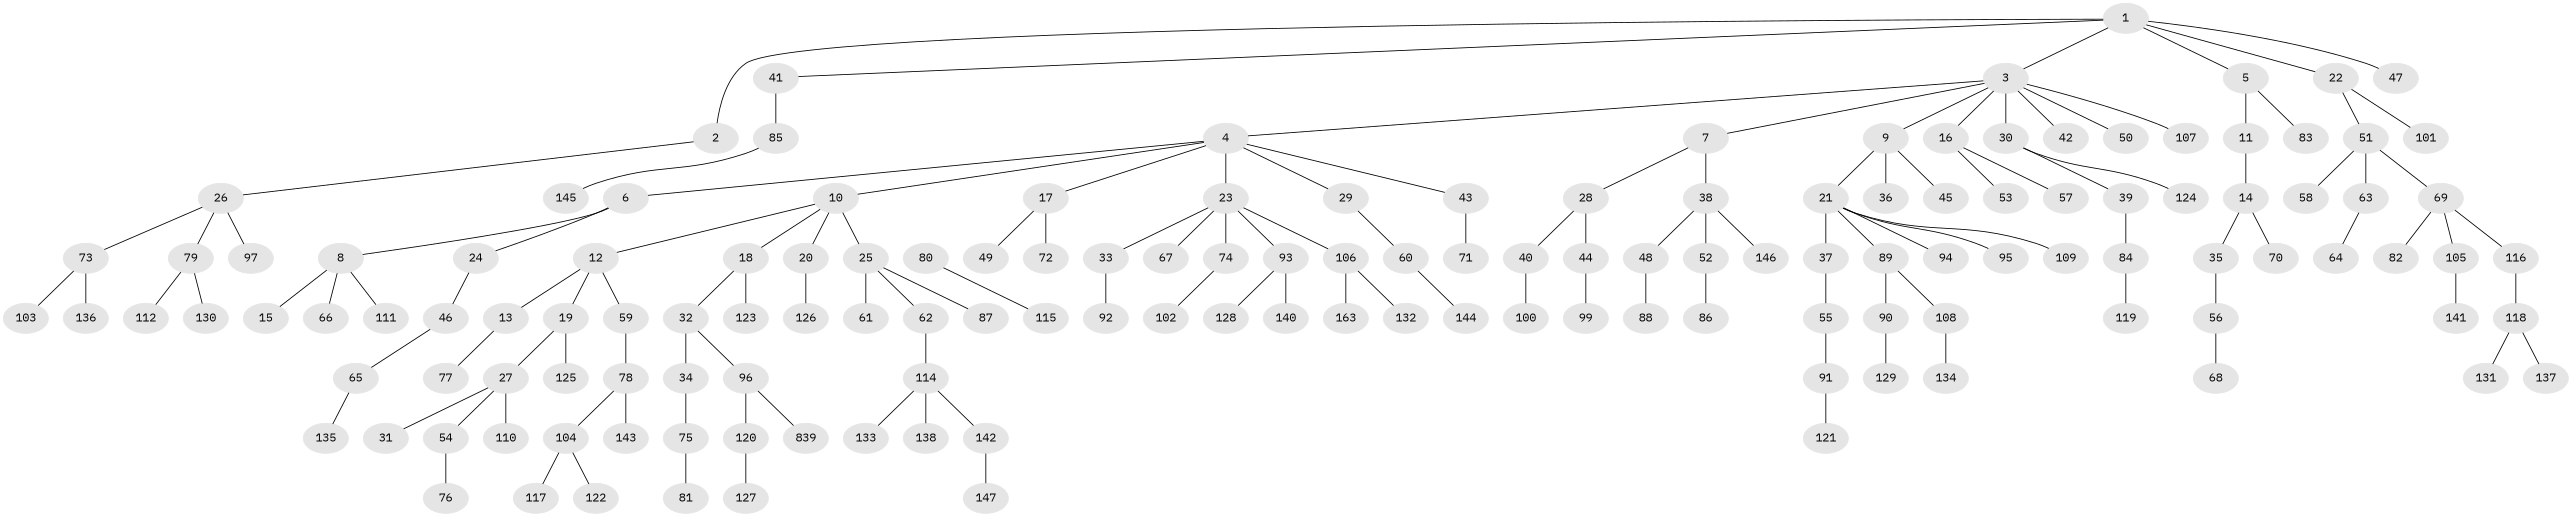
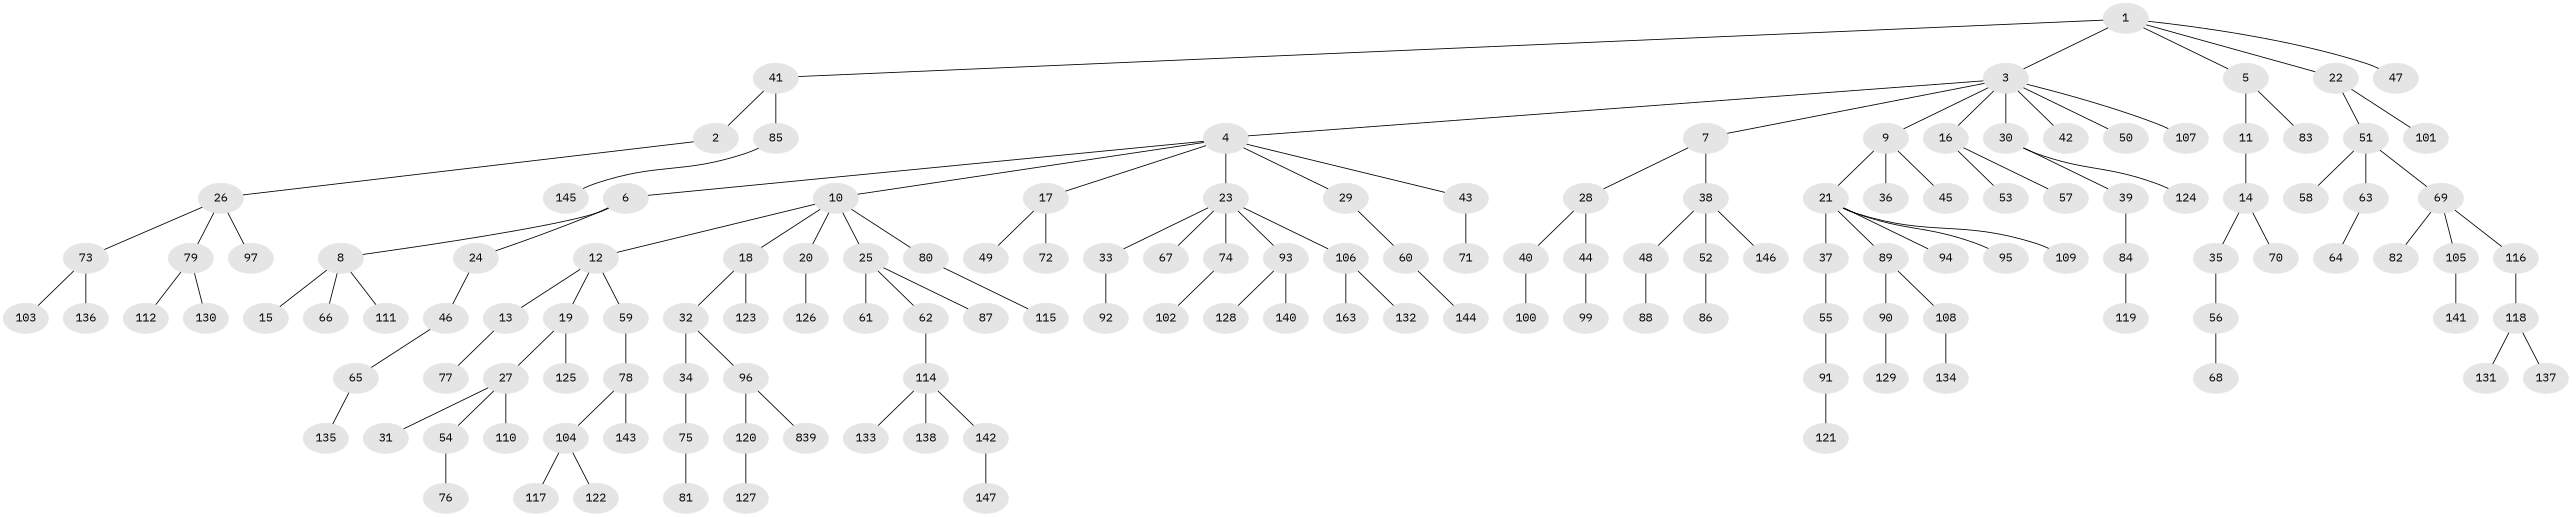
(1390, 26) -> (746, 108)
none -> (881, 228)
